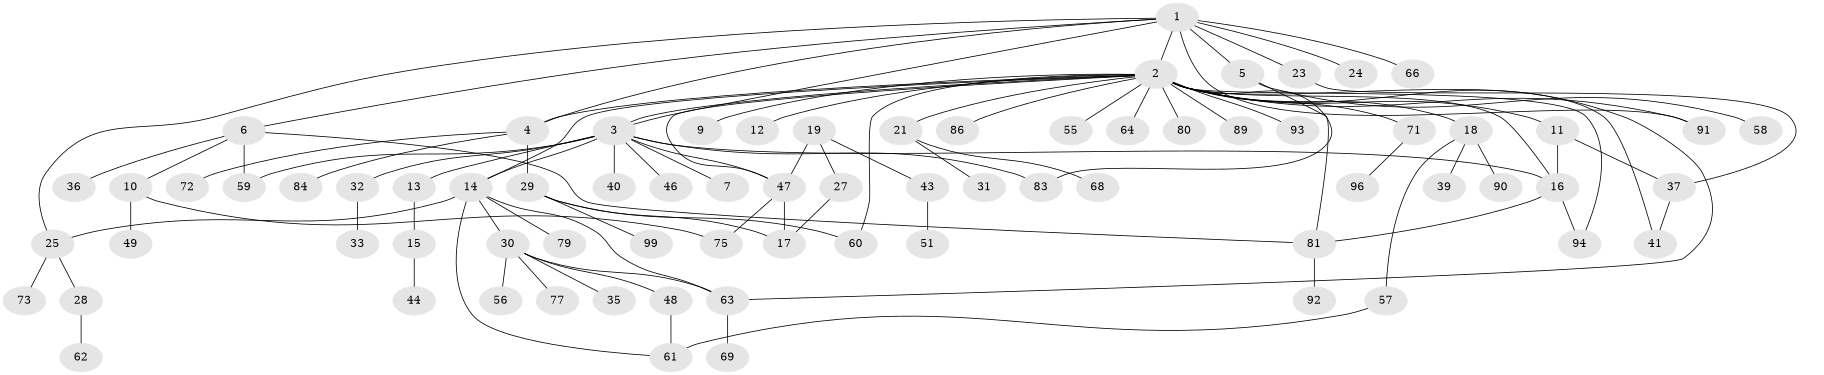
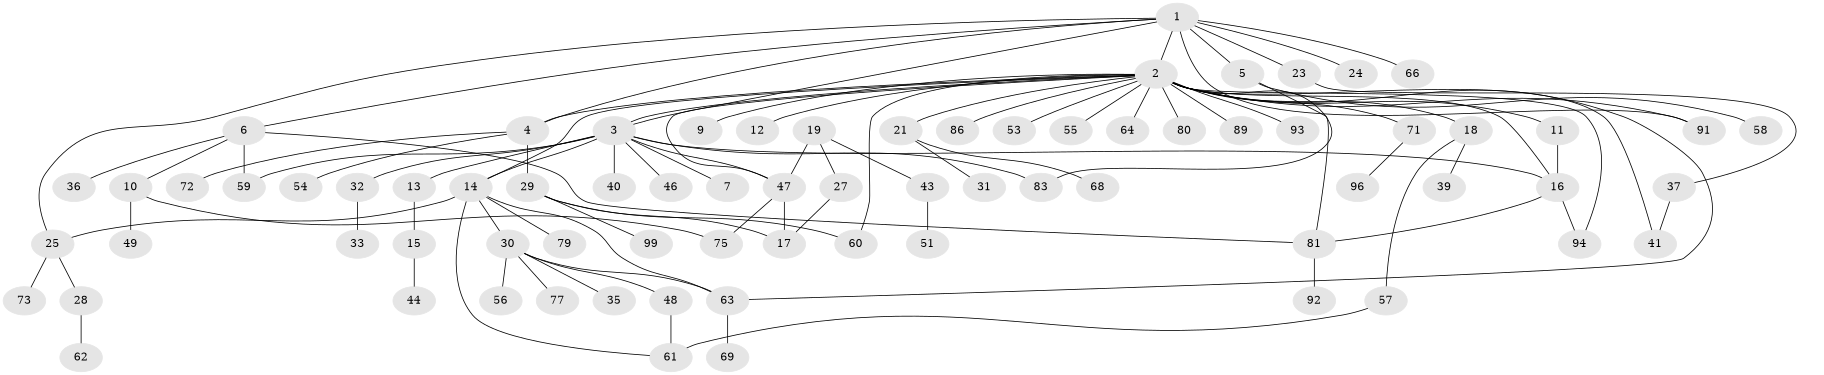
none -> (1014, 131)
(1616, 159) -> none
(301, 187) -> (301, 187)
(1501, 187) -> none
